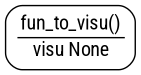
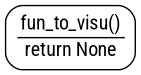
(71, 50) -> (71, 50)
